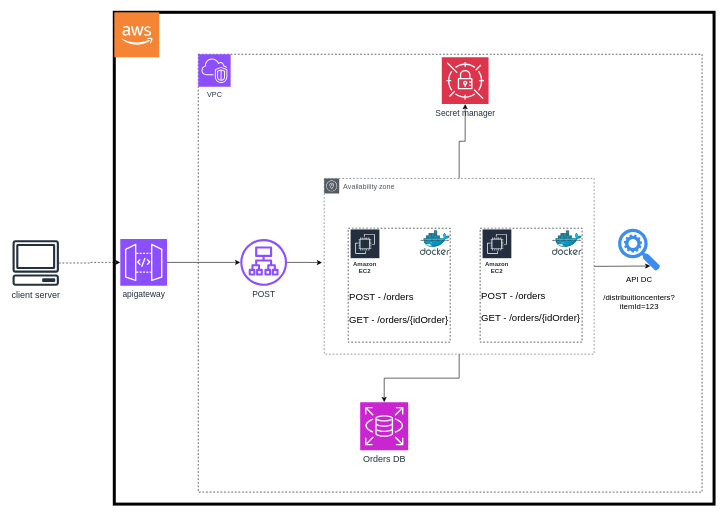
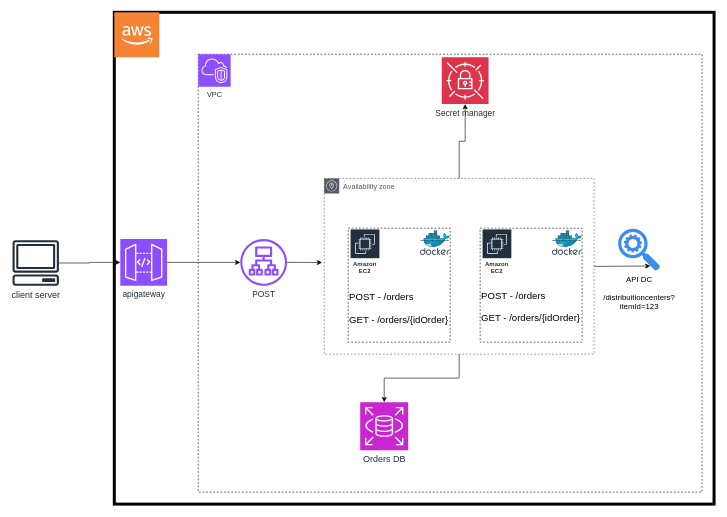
(87, 263) -> (87, 263)
